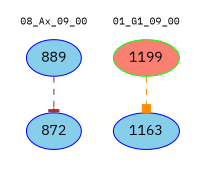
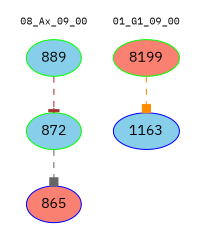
(54, 58) -> (54, 58)
(146, 58) -> (146, 58)
(54, 131) -> (54, 131)
none -> (54, 204)
